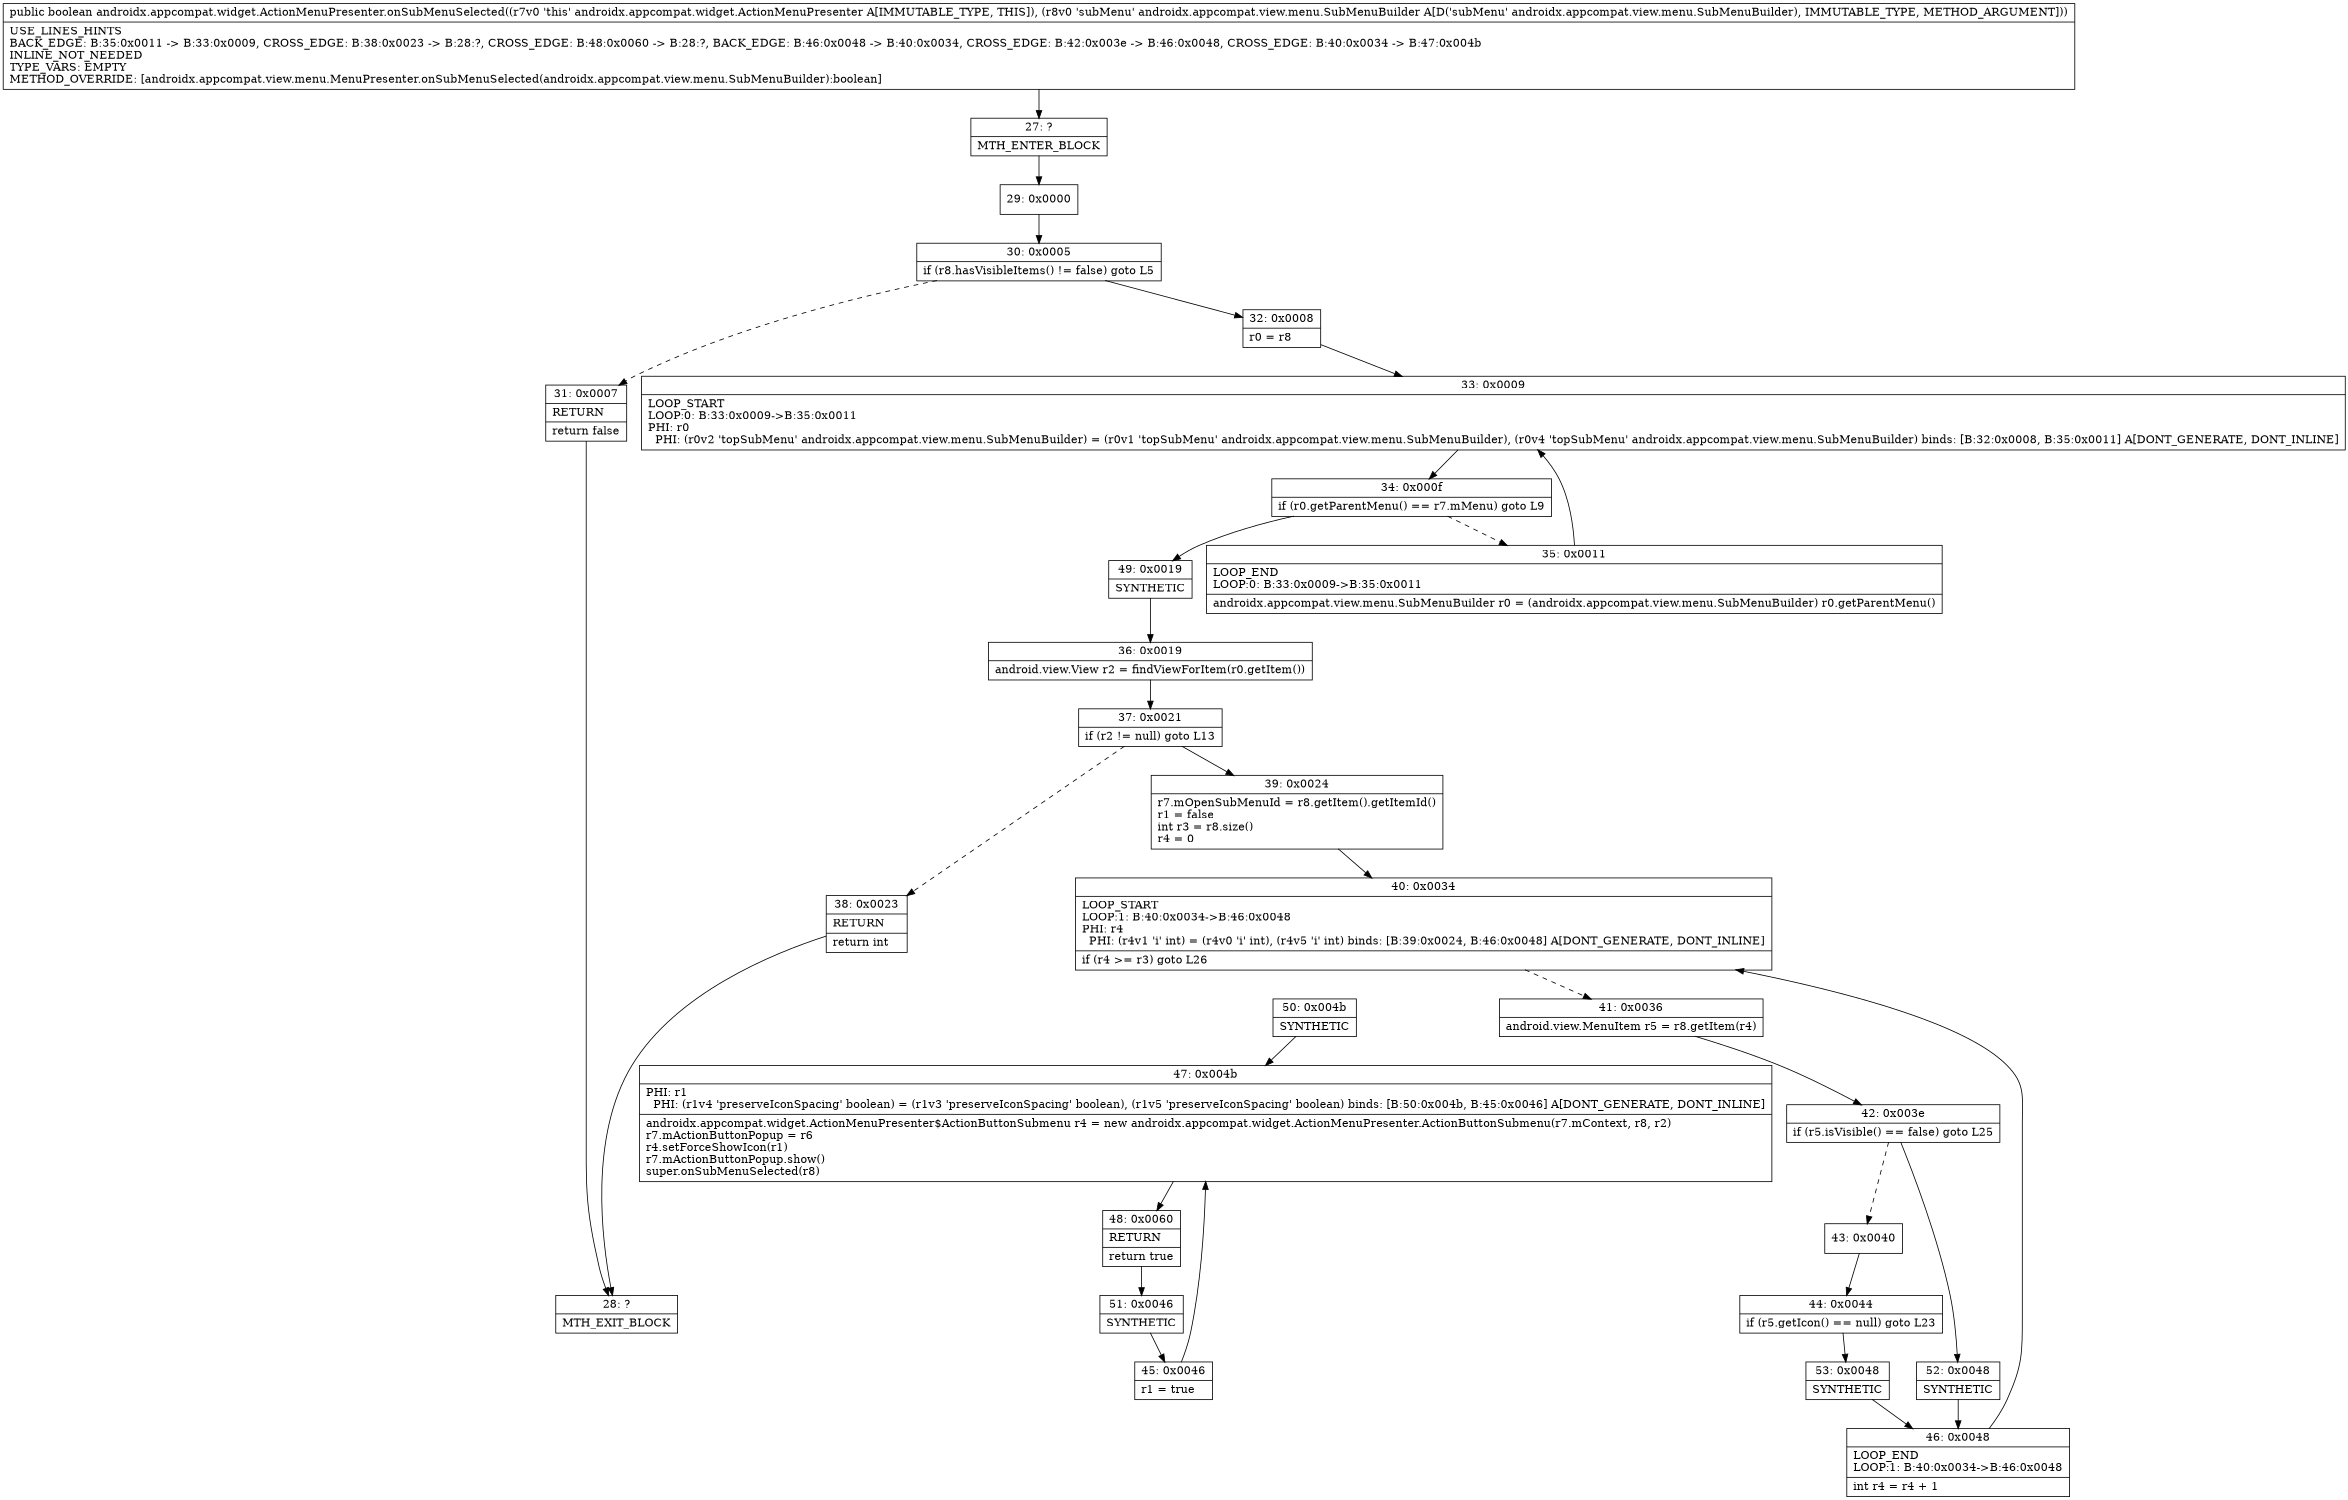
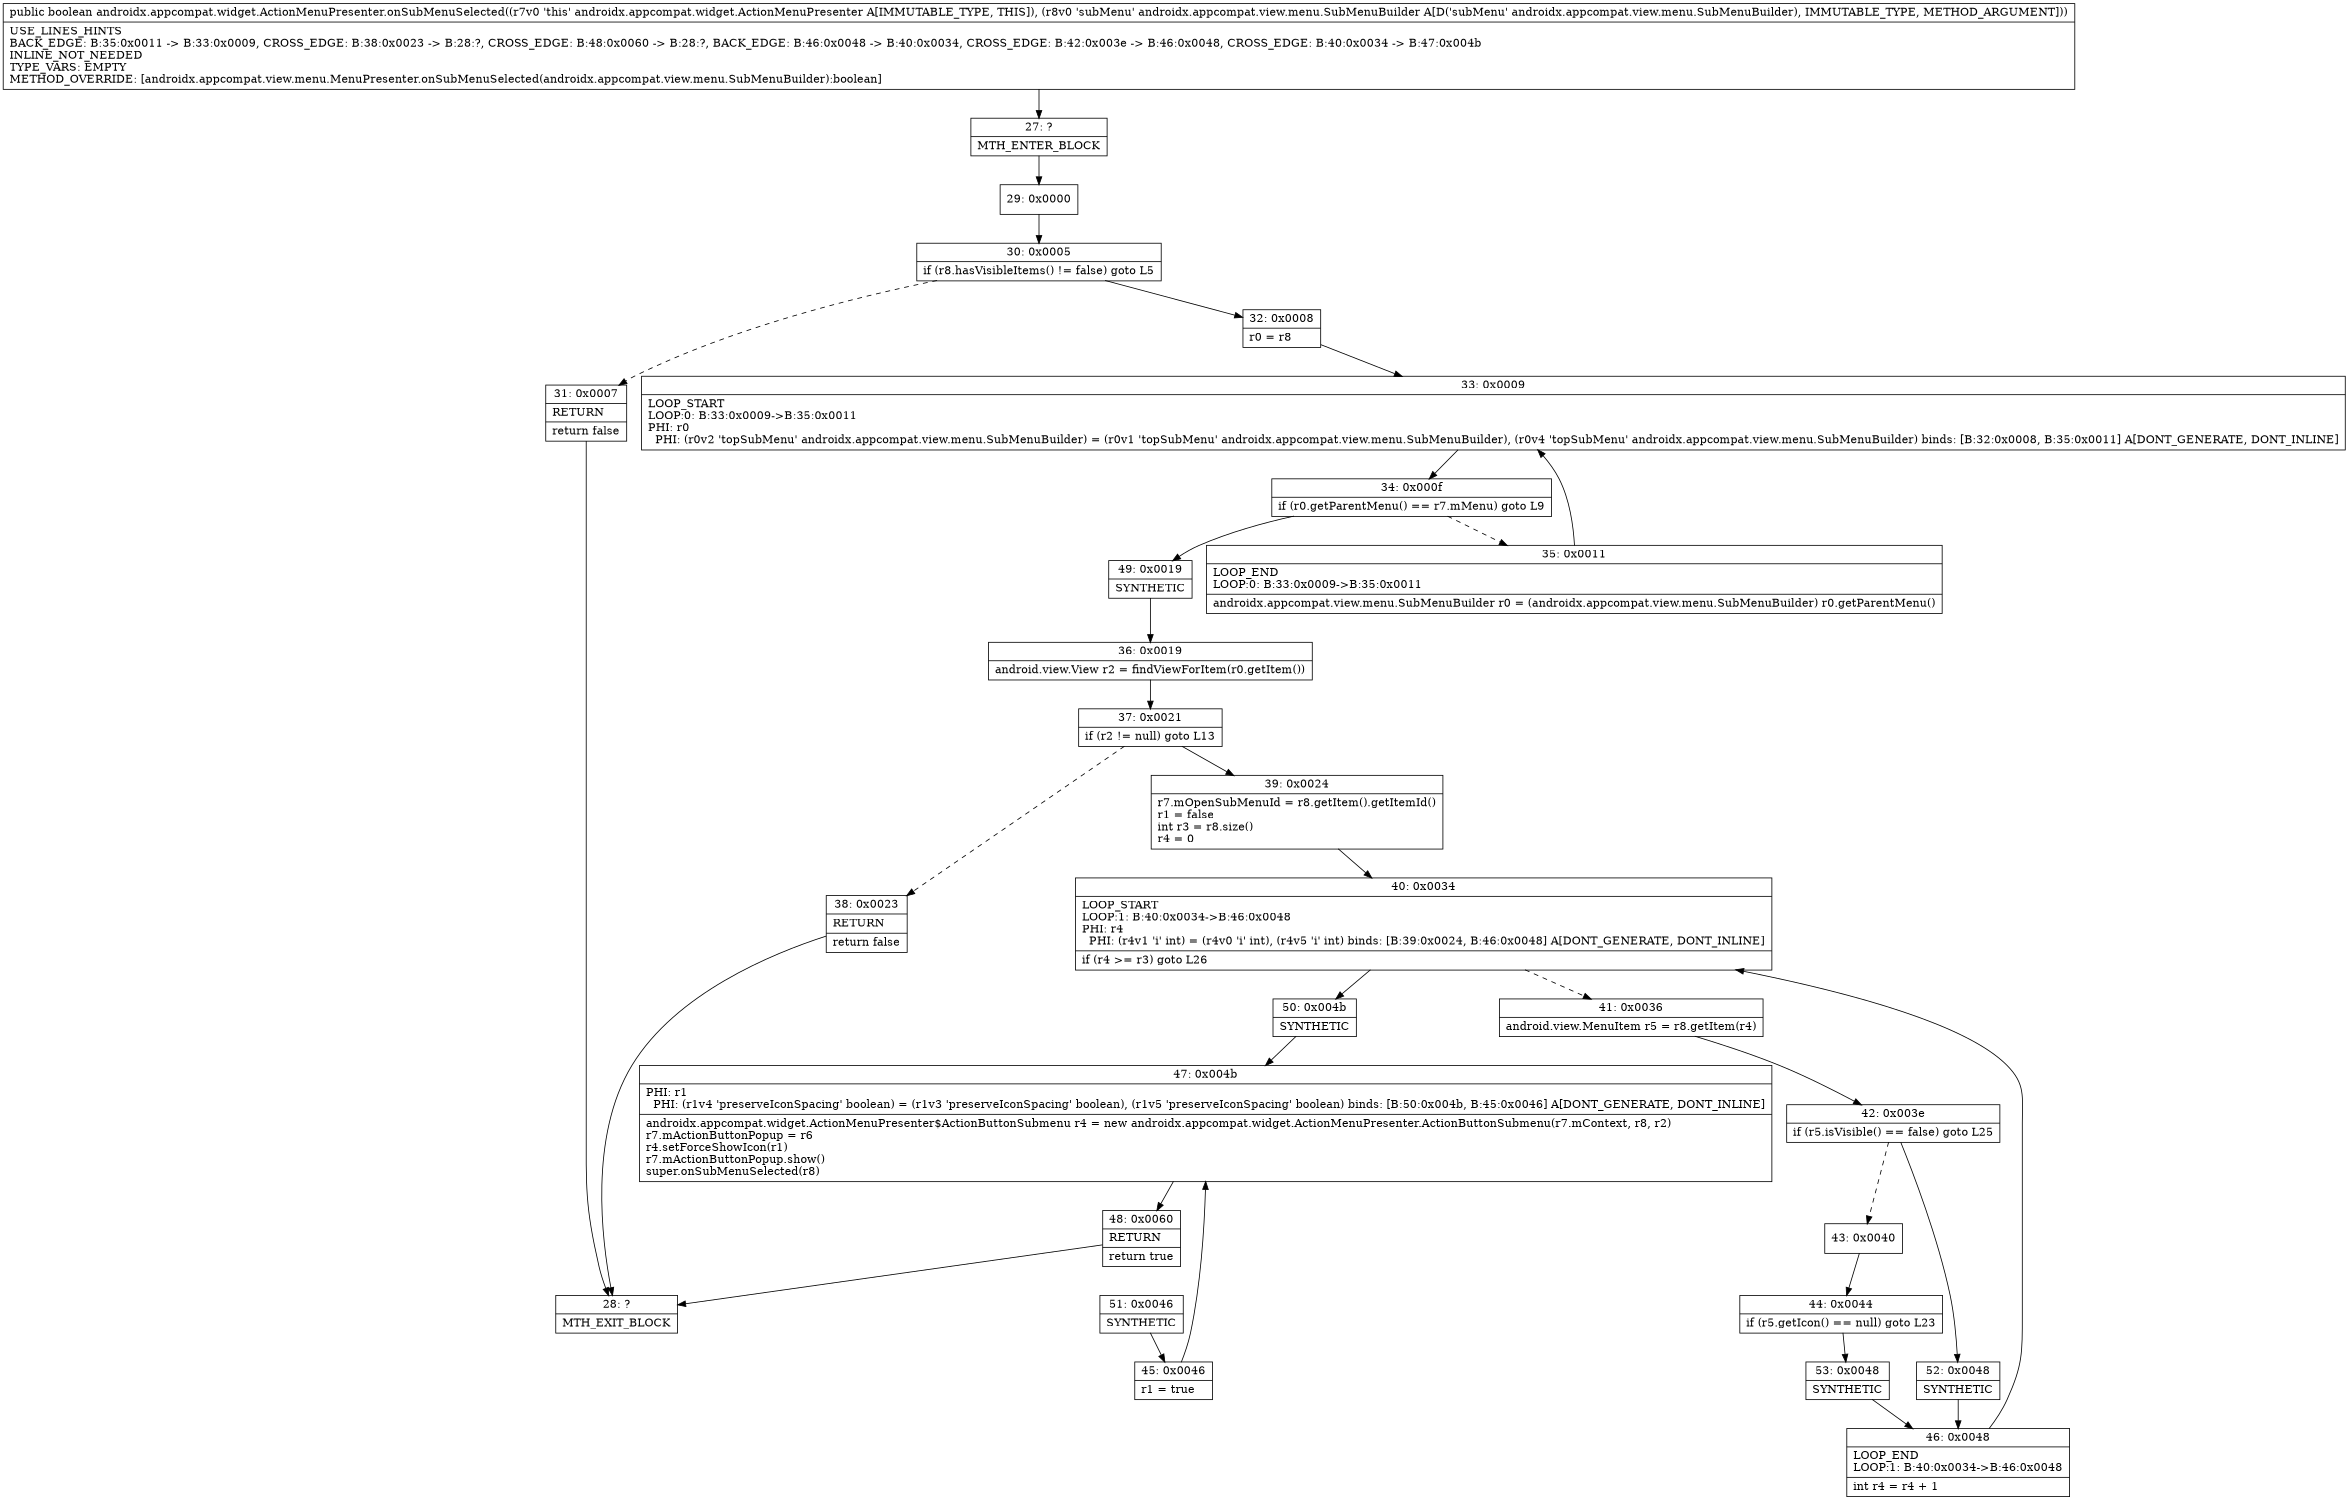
(861, 942) -> (867, 942)
none -> (1356, 982)
(1142, 1277) -> (894, 1274)
